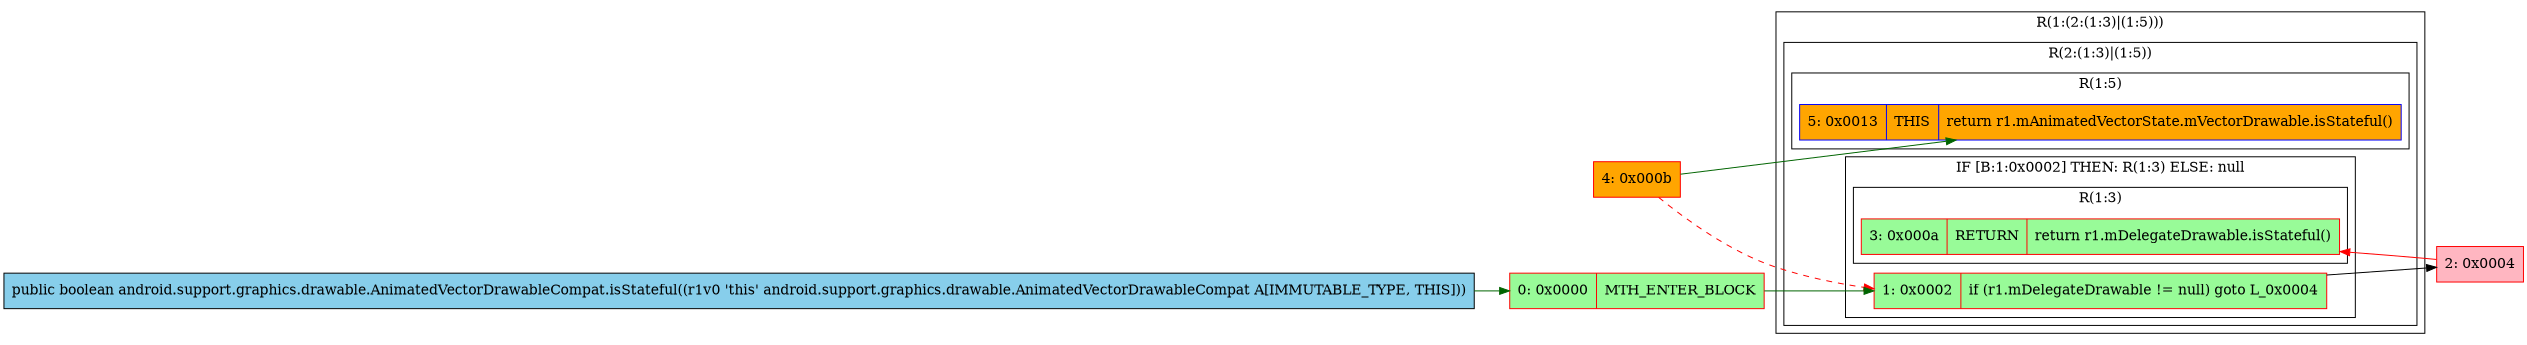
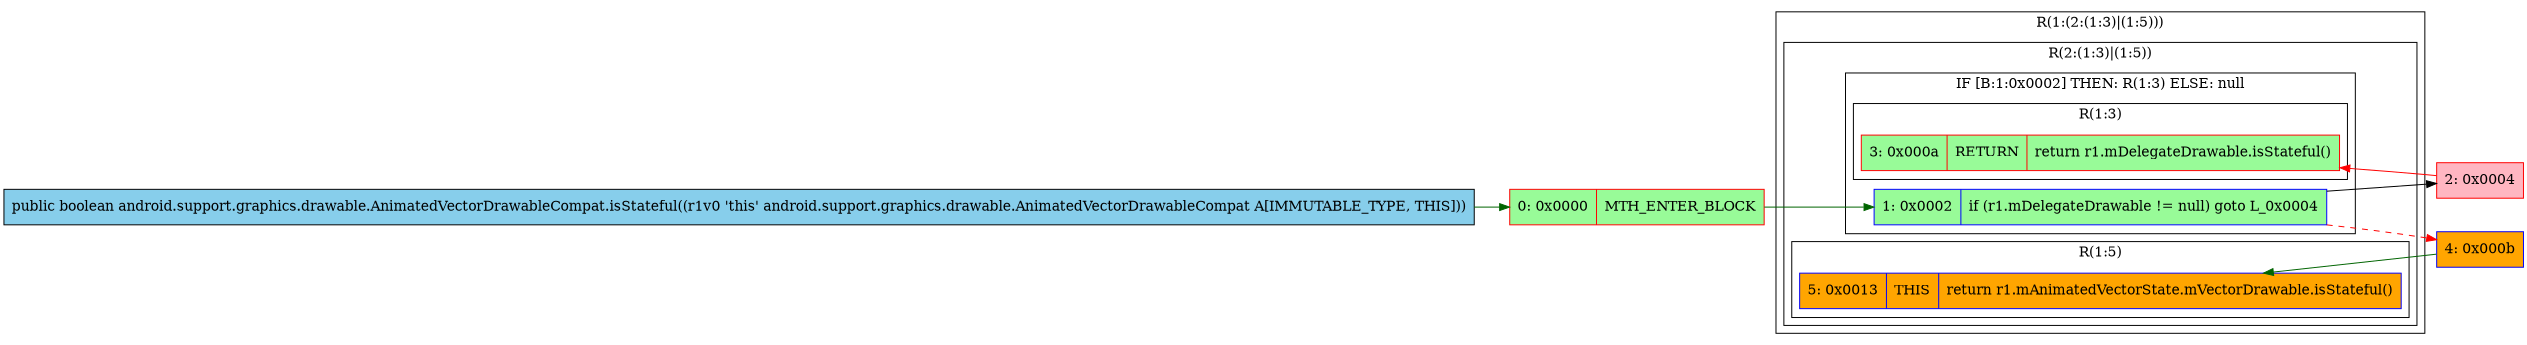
(1637, 179) -> (2480, 249)
(1754, 259) -> (2377, 231)
(2100, 291) -> (2100, 207)
